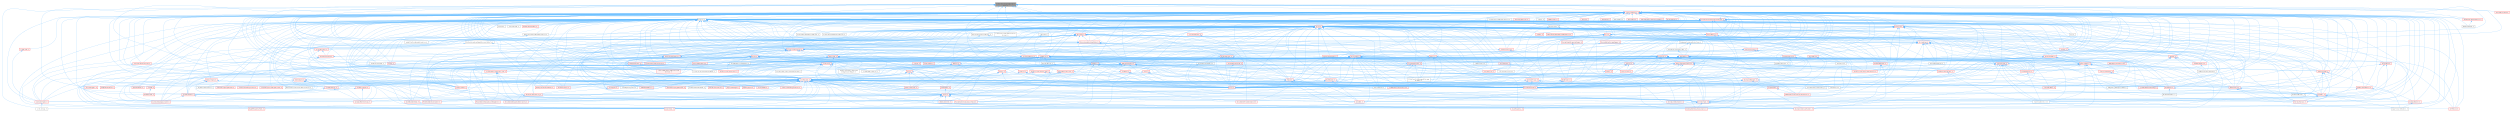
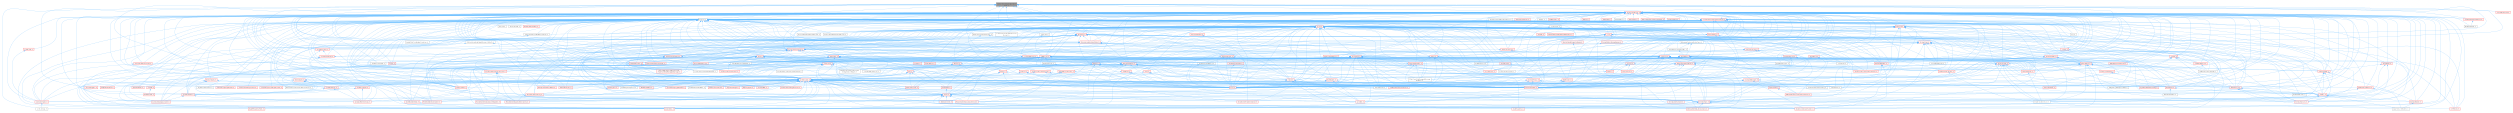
(668, 71) -> (669, 71)
